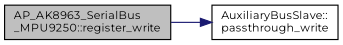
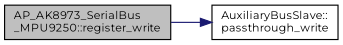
(88, 22) -> (88, 22)
